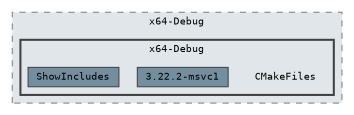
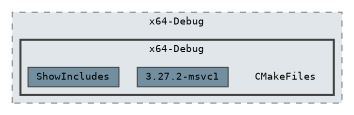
(183, 77) -> (183, 77)
